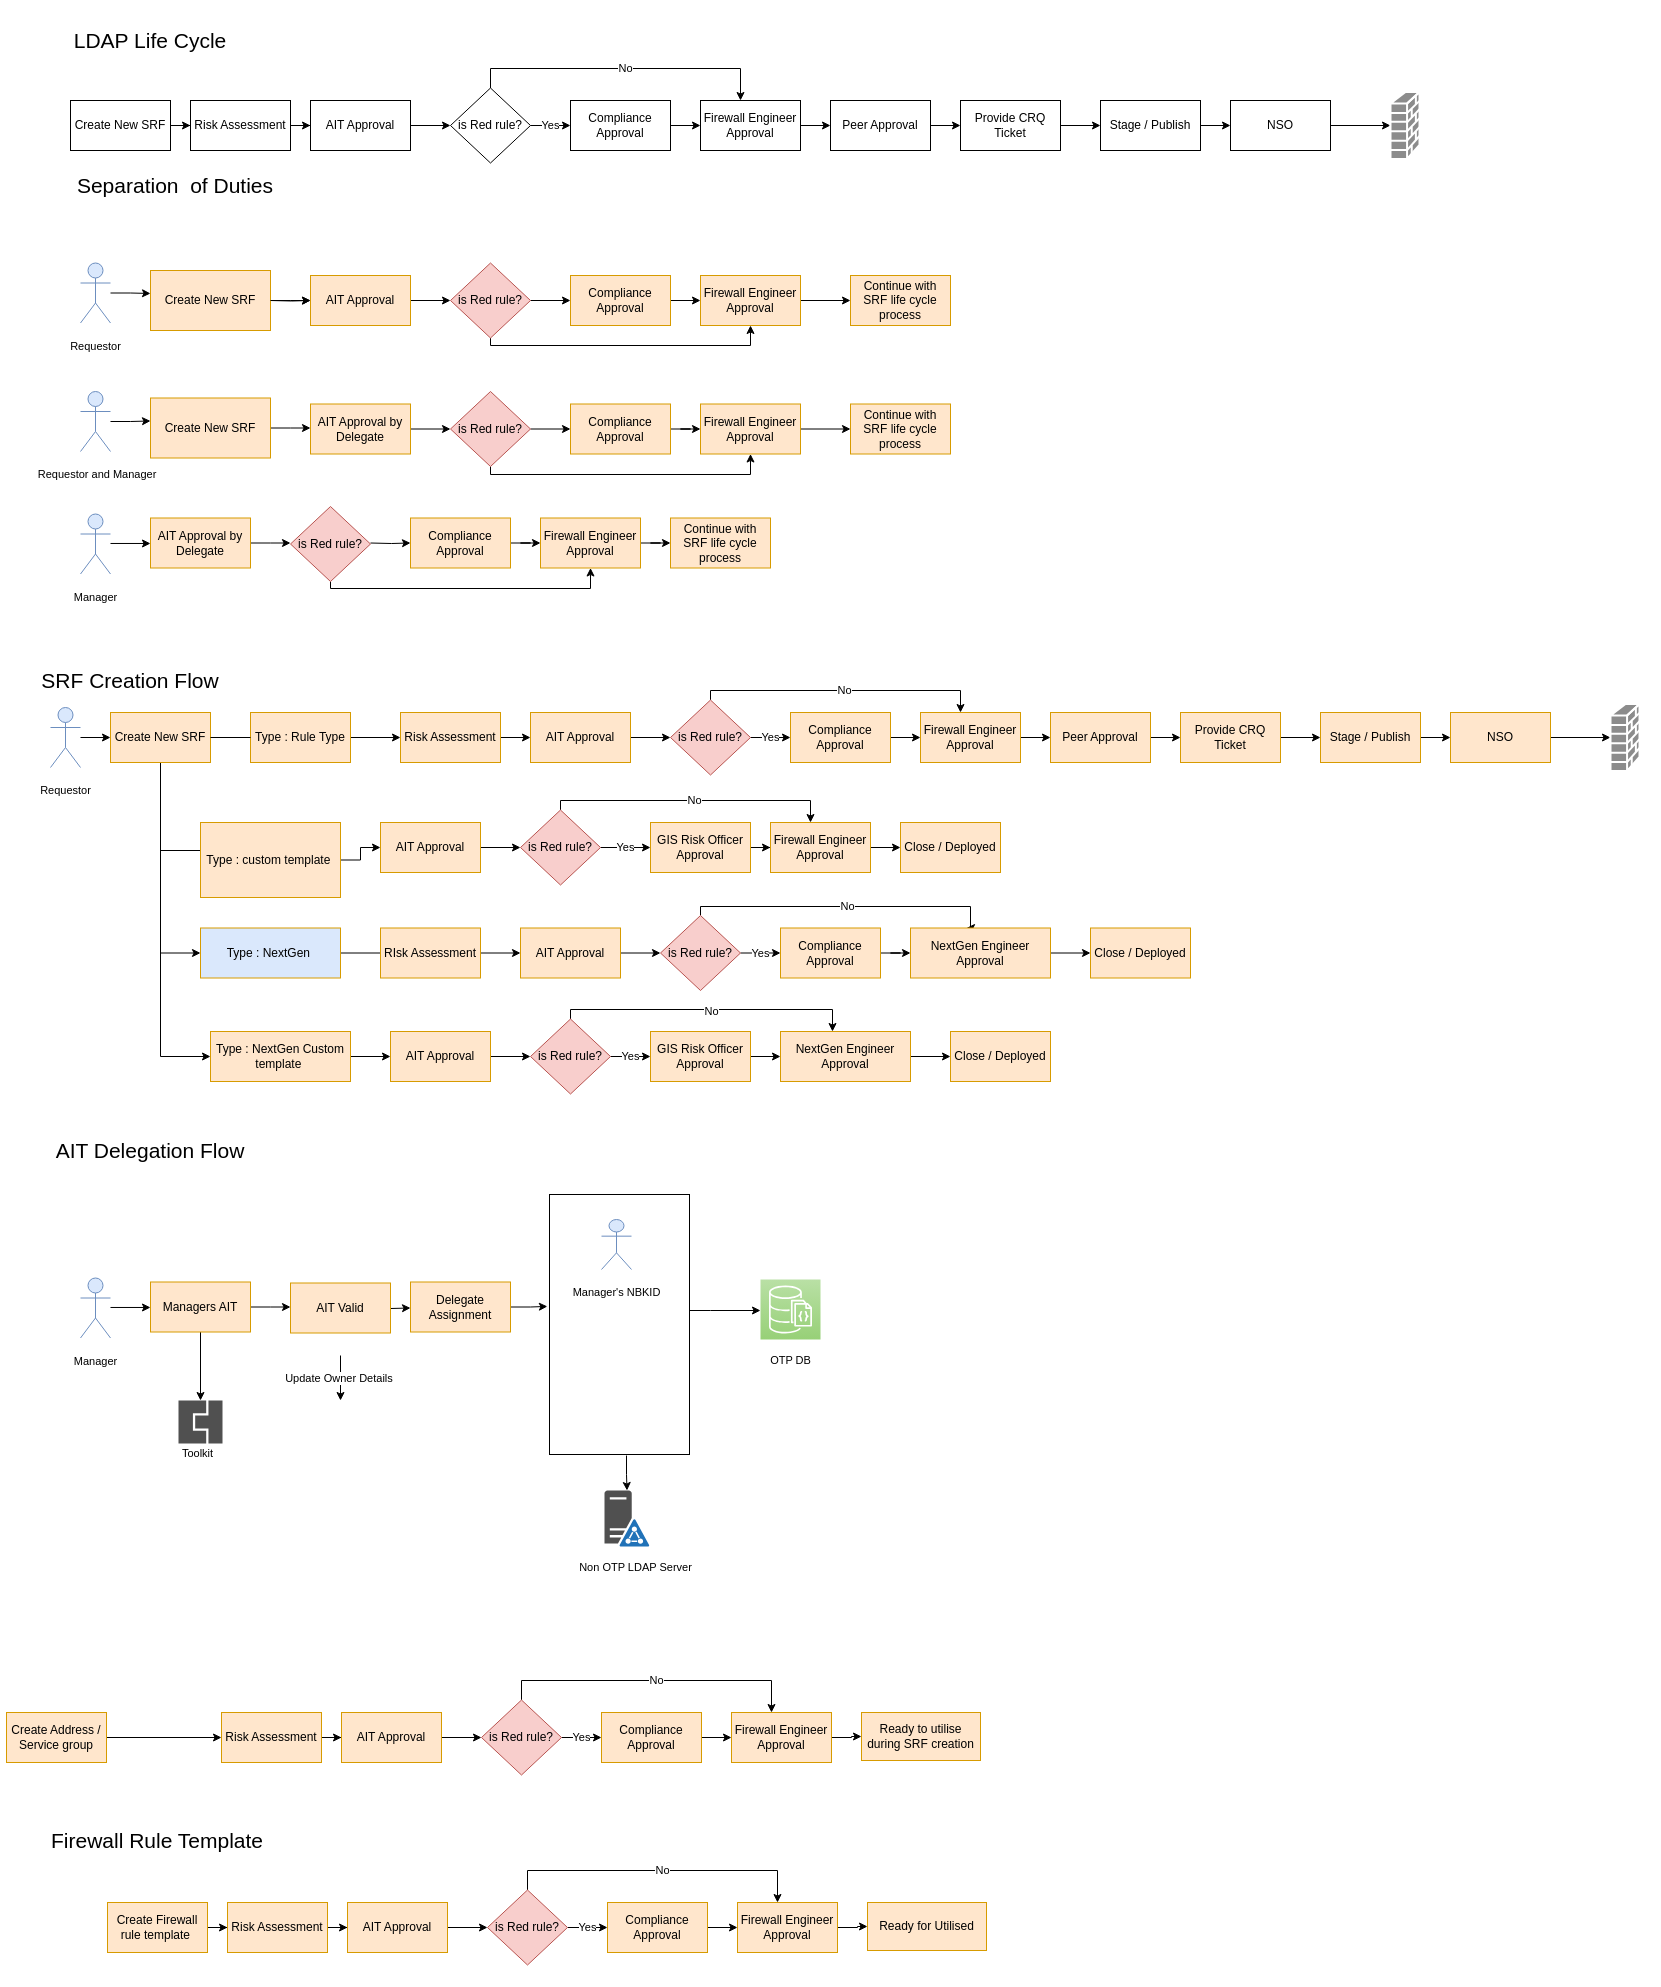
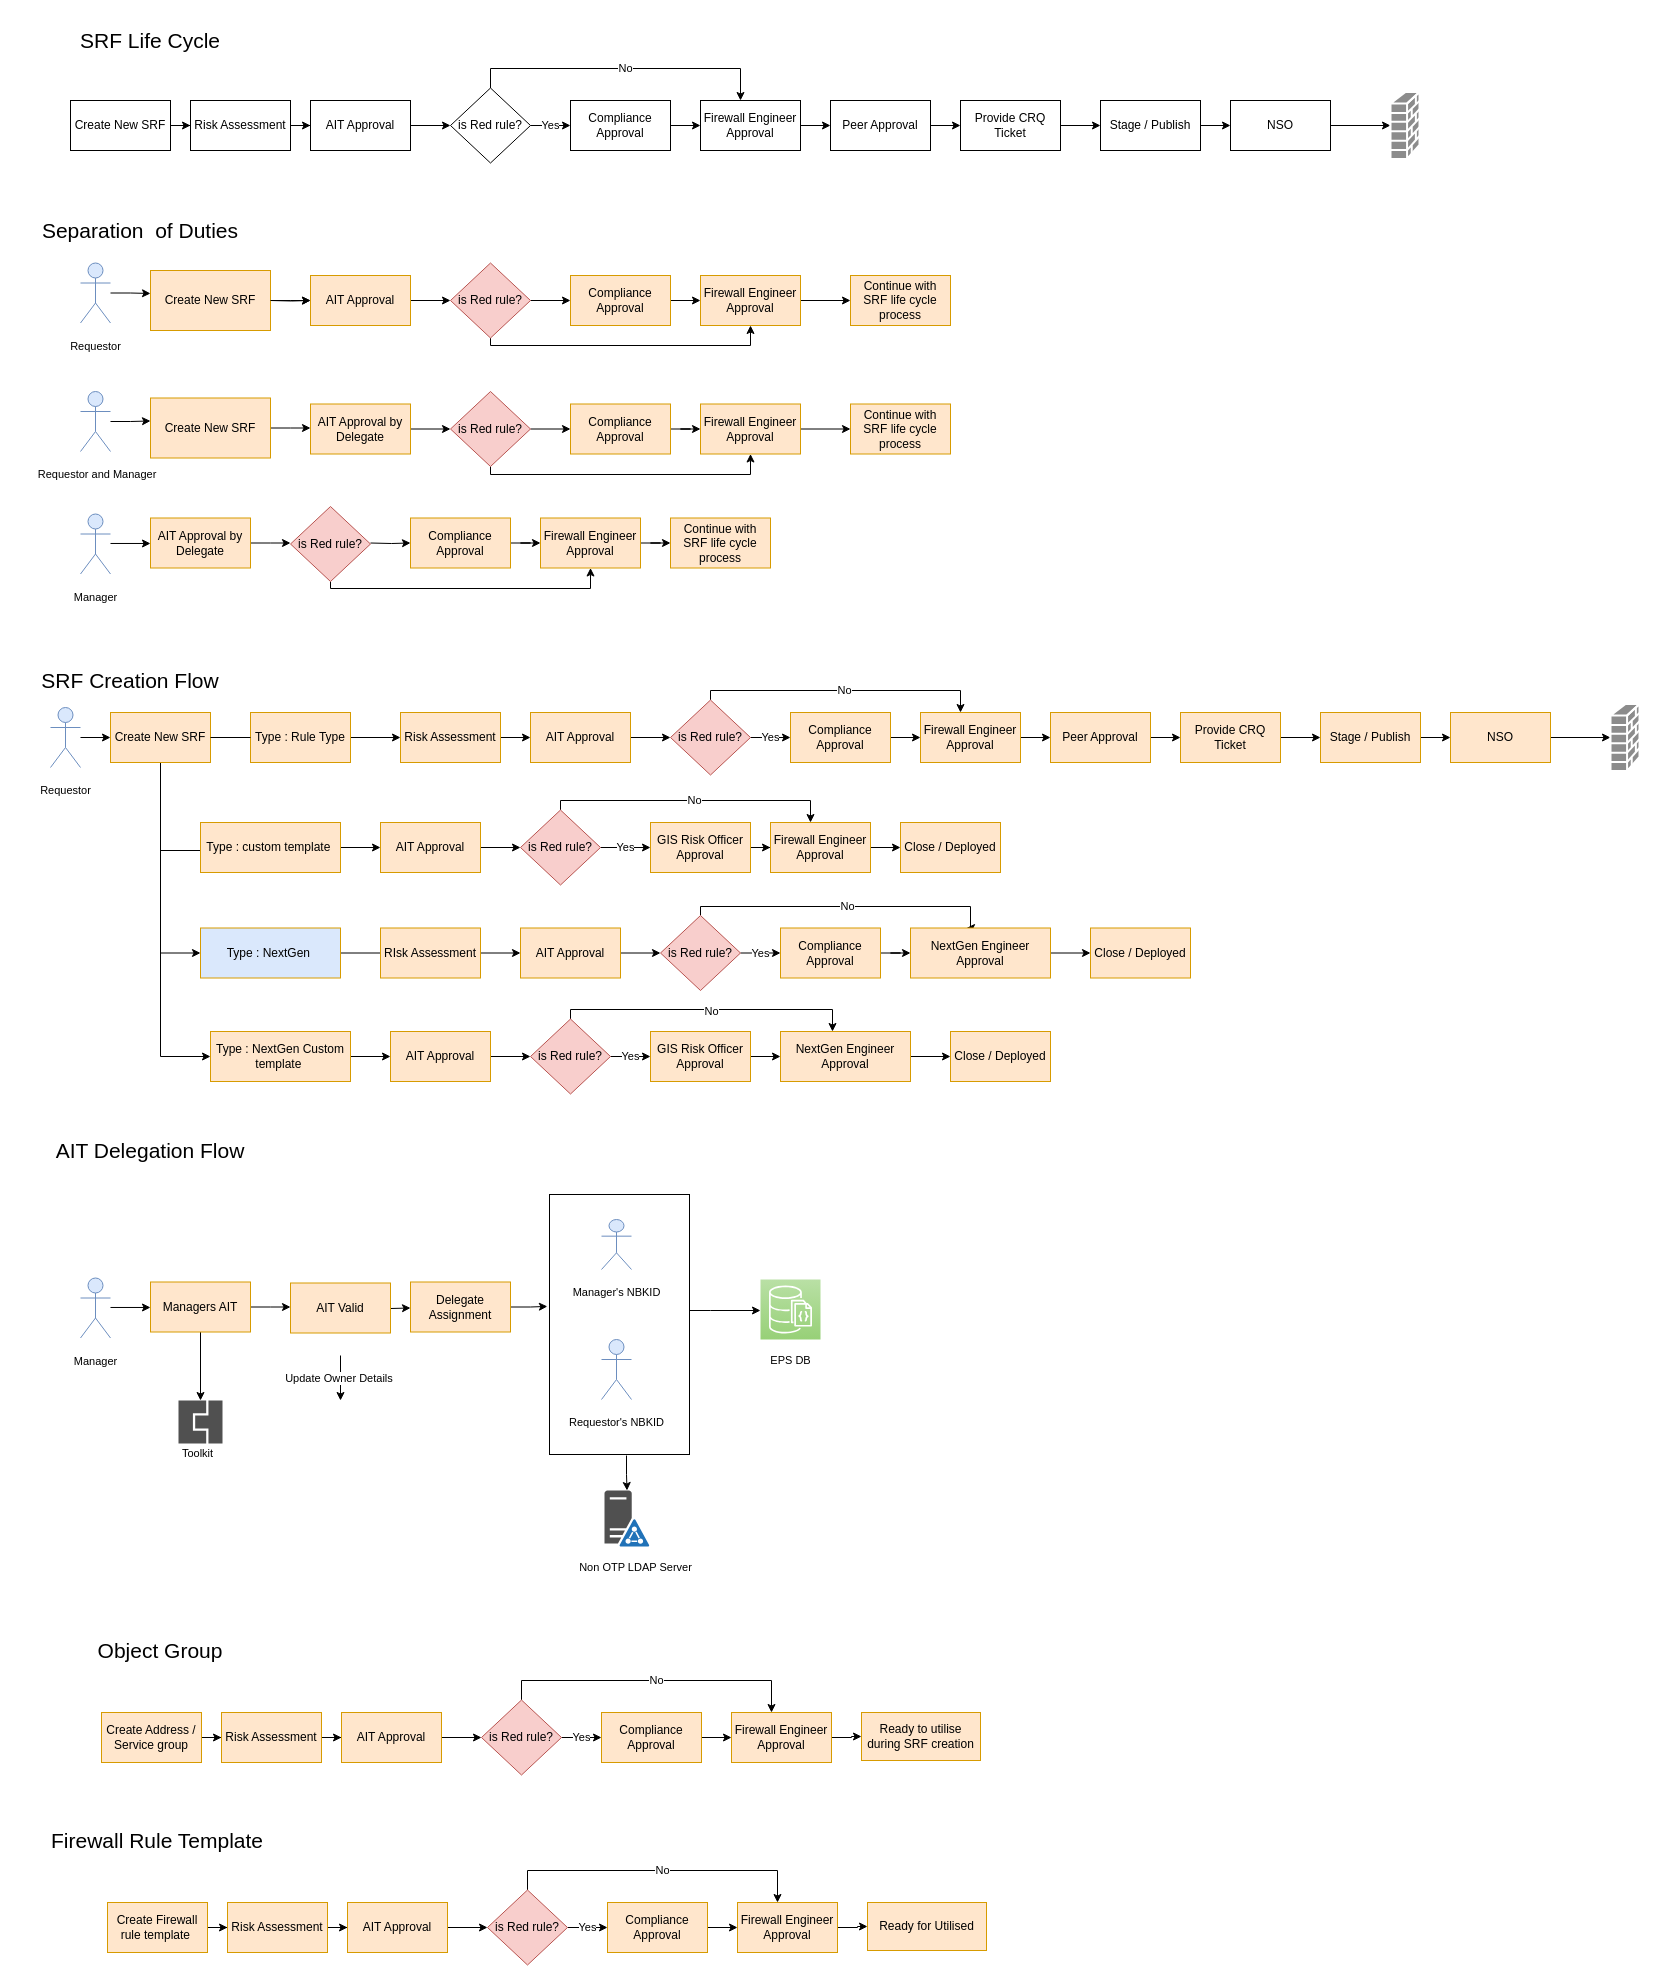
(151, 41) -> (151, 41)
(176, 186) -> (141, 231)
(271, 860) -> (271, 848)
(791, 1361) -> (791, 1361)
none -> (617, 1370)
none -> (161, 1651)
(57, 1738) -> (152, 1738)
